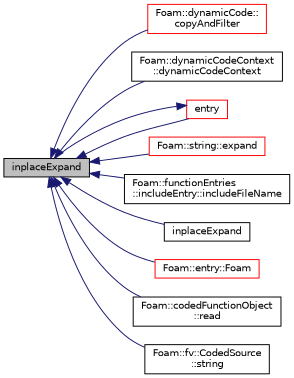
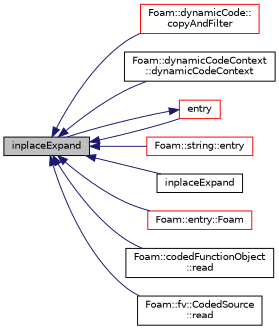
(207, 146) -> (200, 146)
(207, 189) -> none
(207, 359) -> (200, 311)
